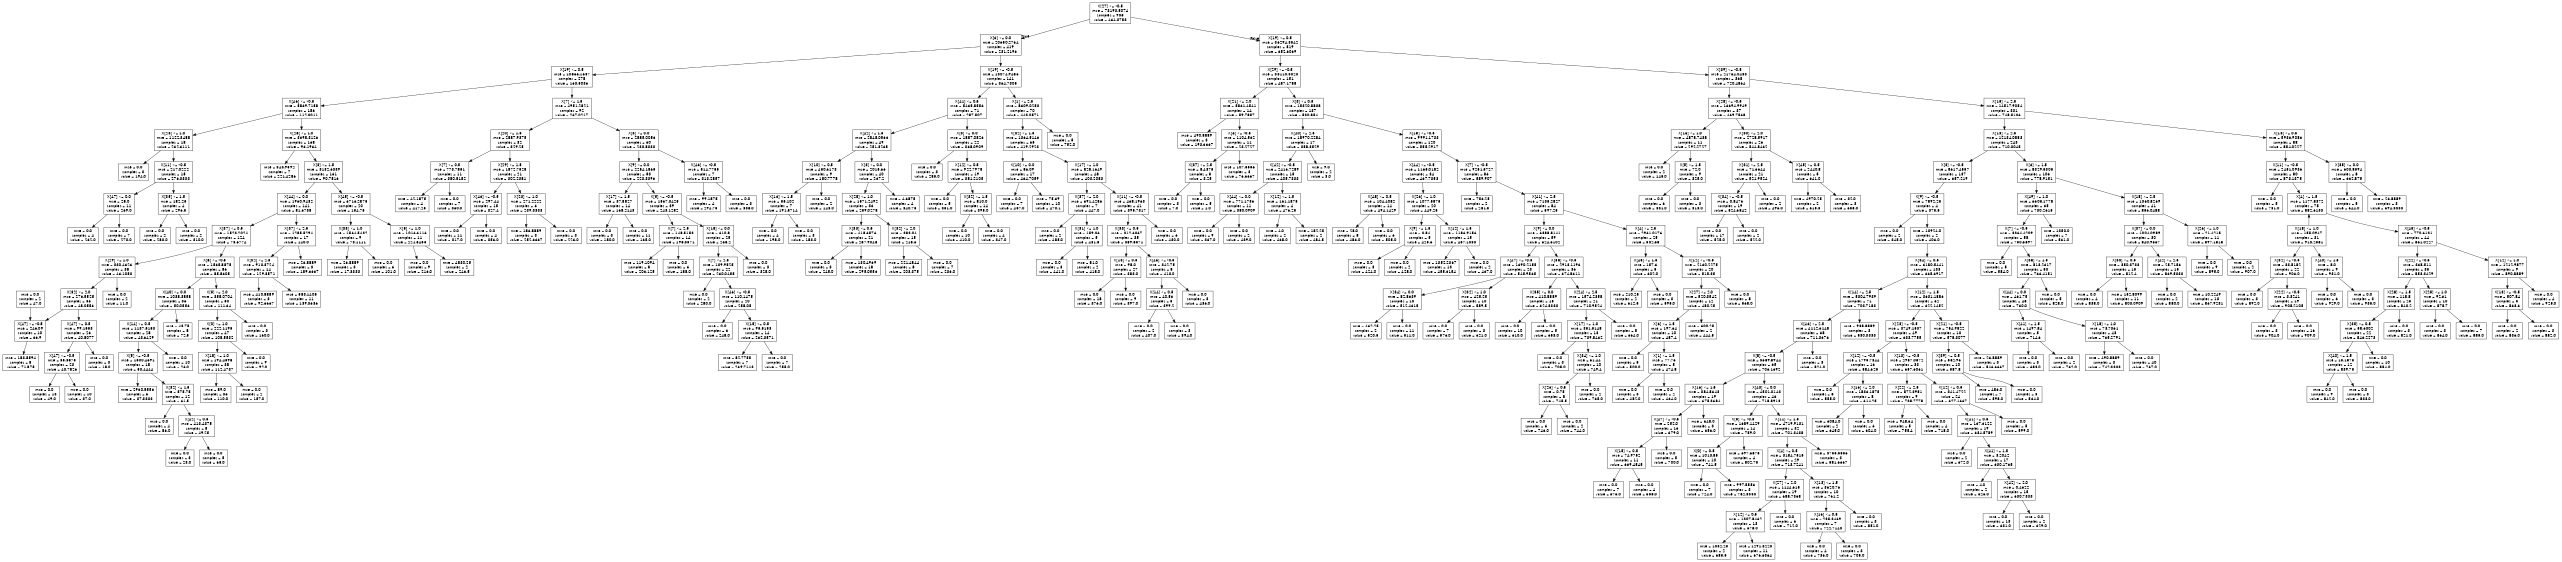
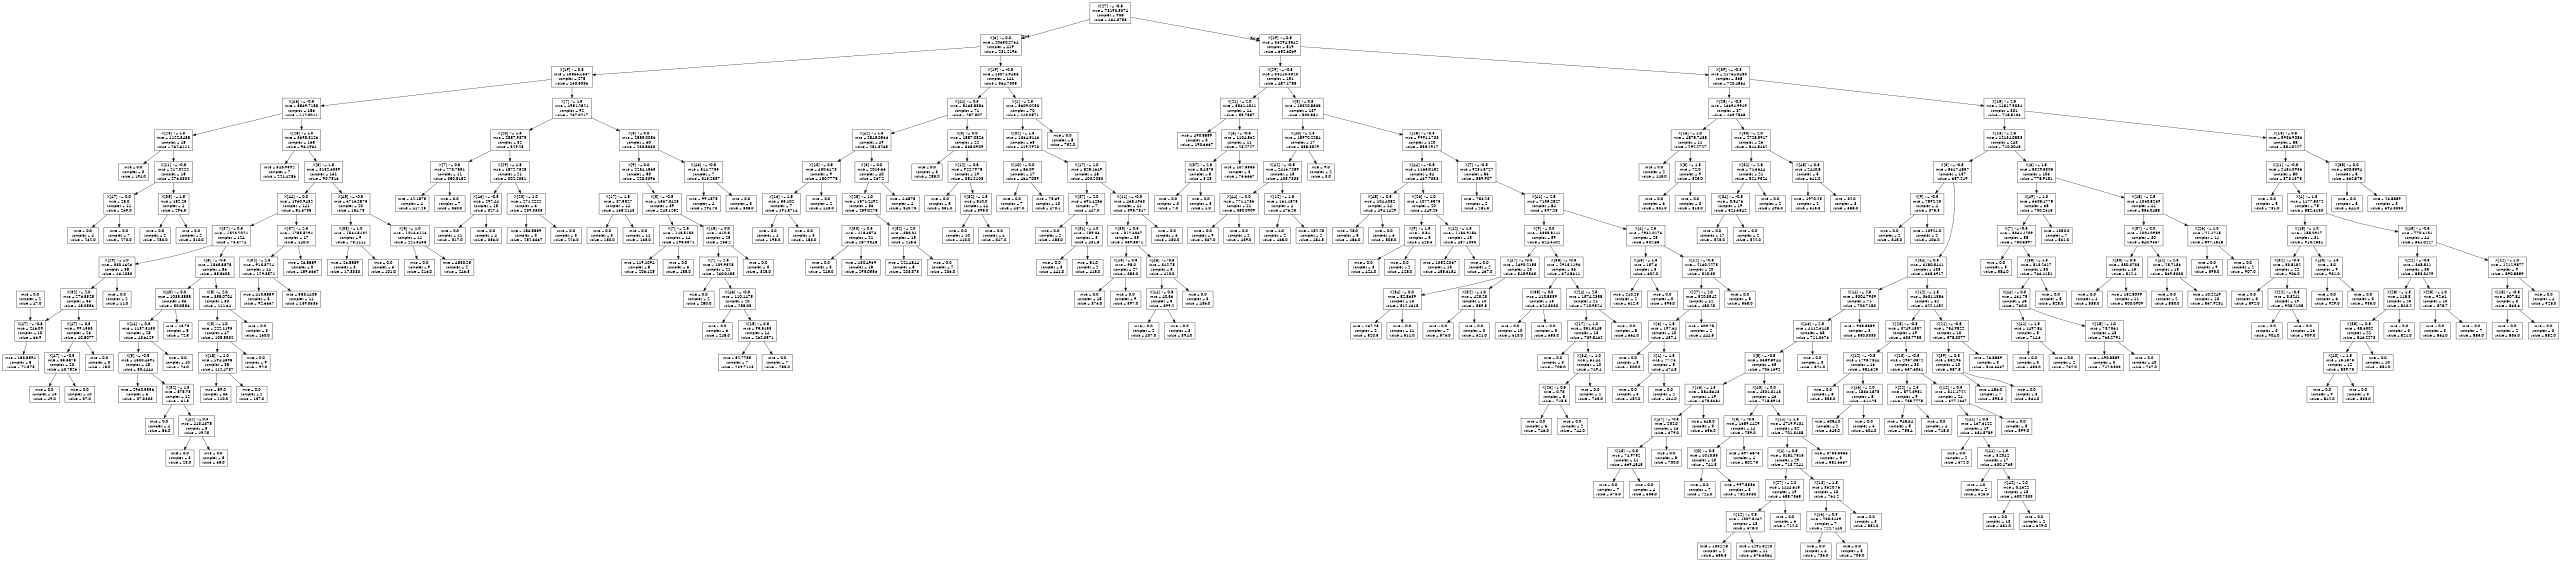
none -> (1422, 155)
(629, 187) -> none
none -> (1402, 187)
(861, 218) -> none
(2309, 221) -> (2305, 218)
(1927, 249) -> (1953, 220)
(1951, 394) -> (1951, 394)
